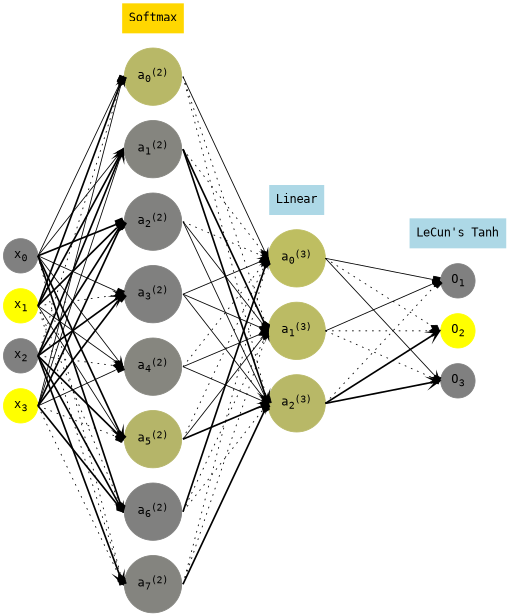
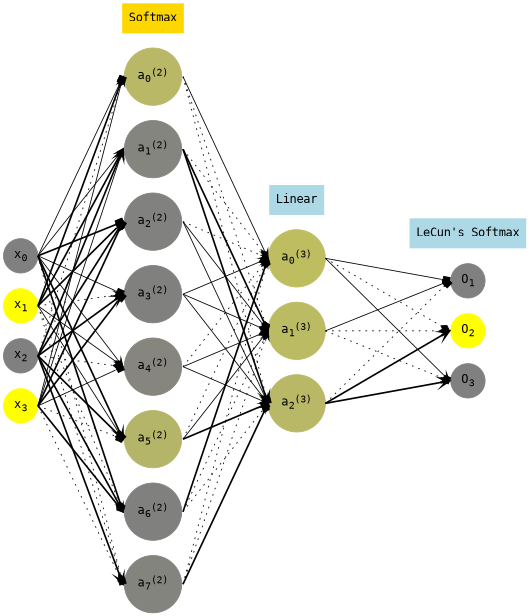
(458, 233) -> (468, 233)
